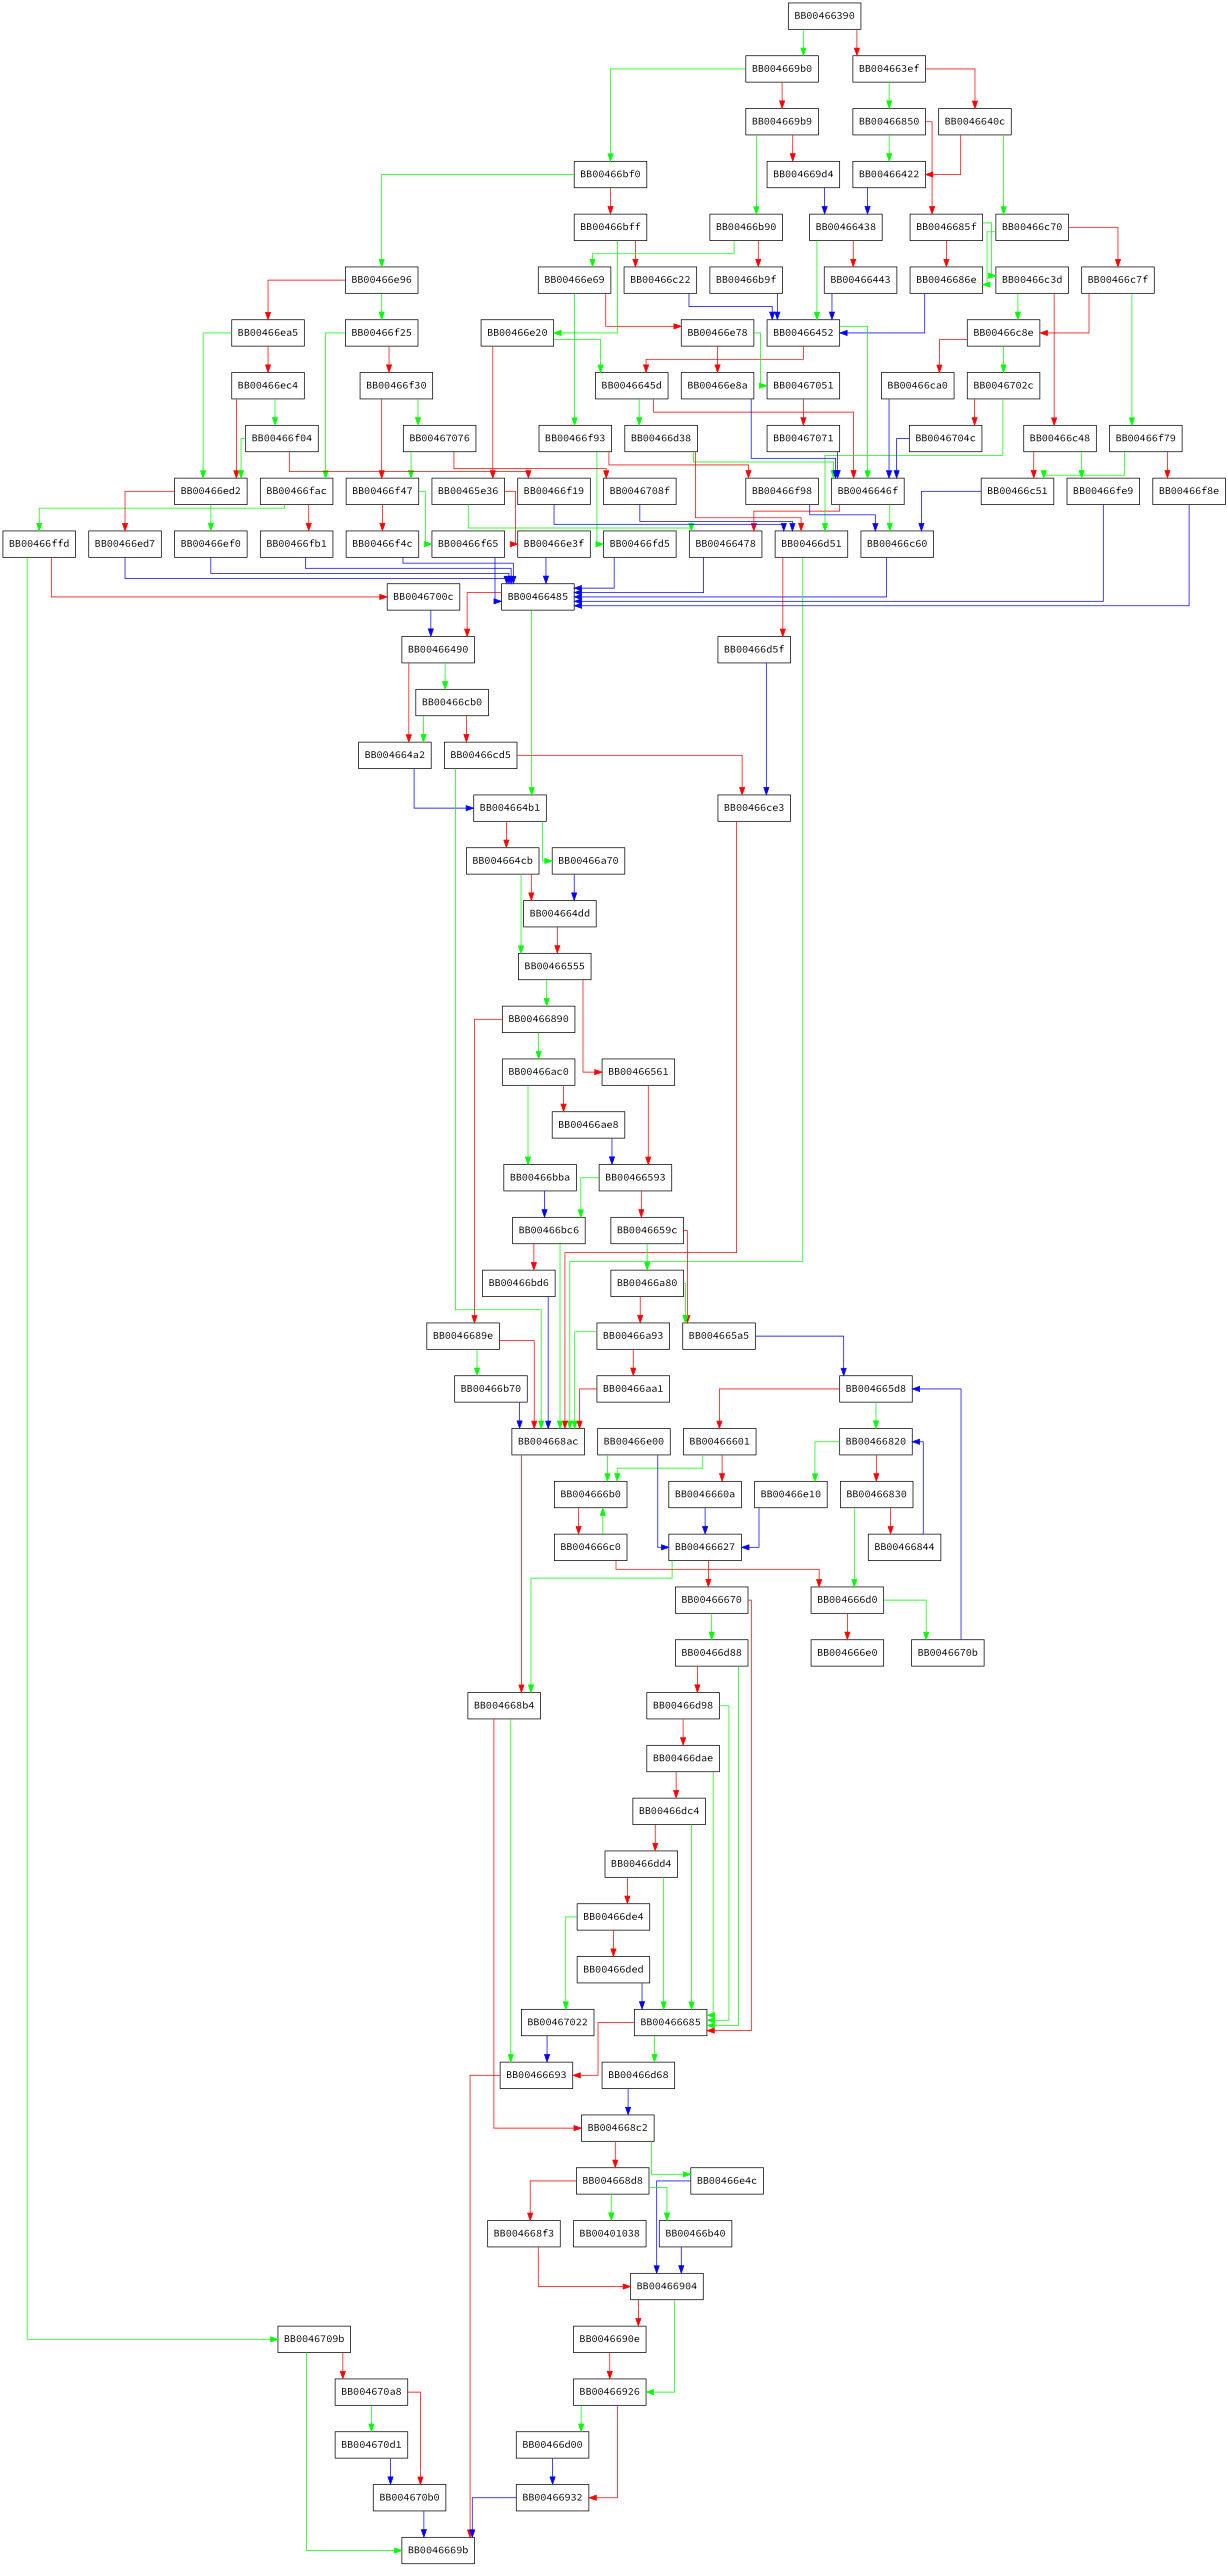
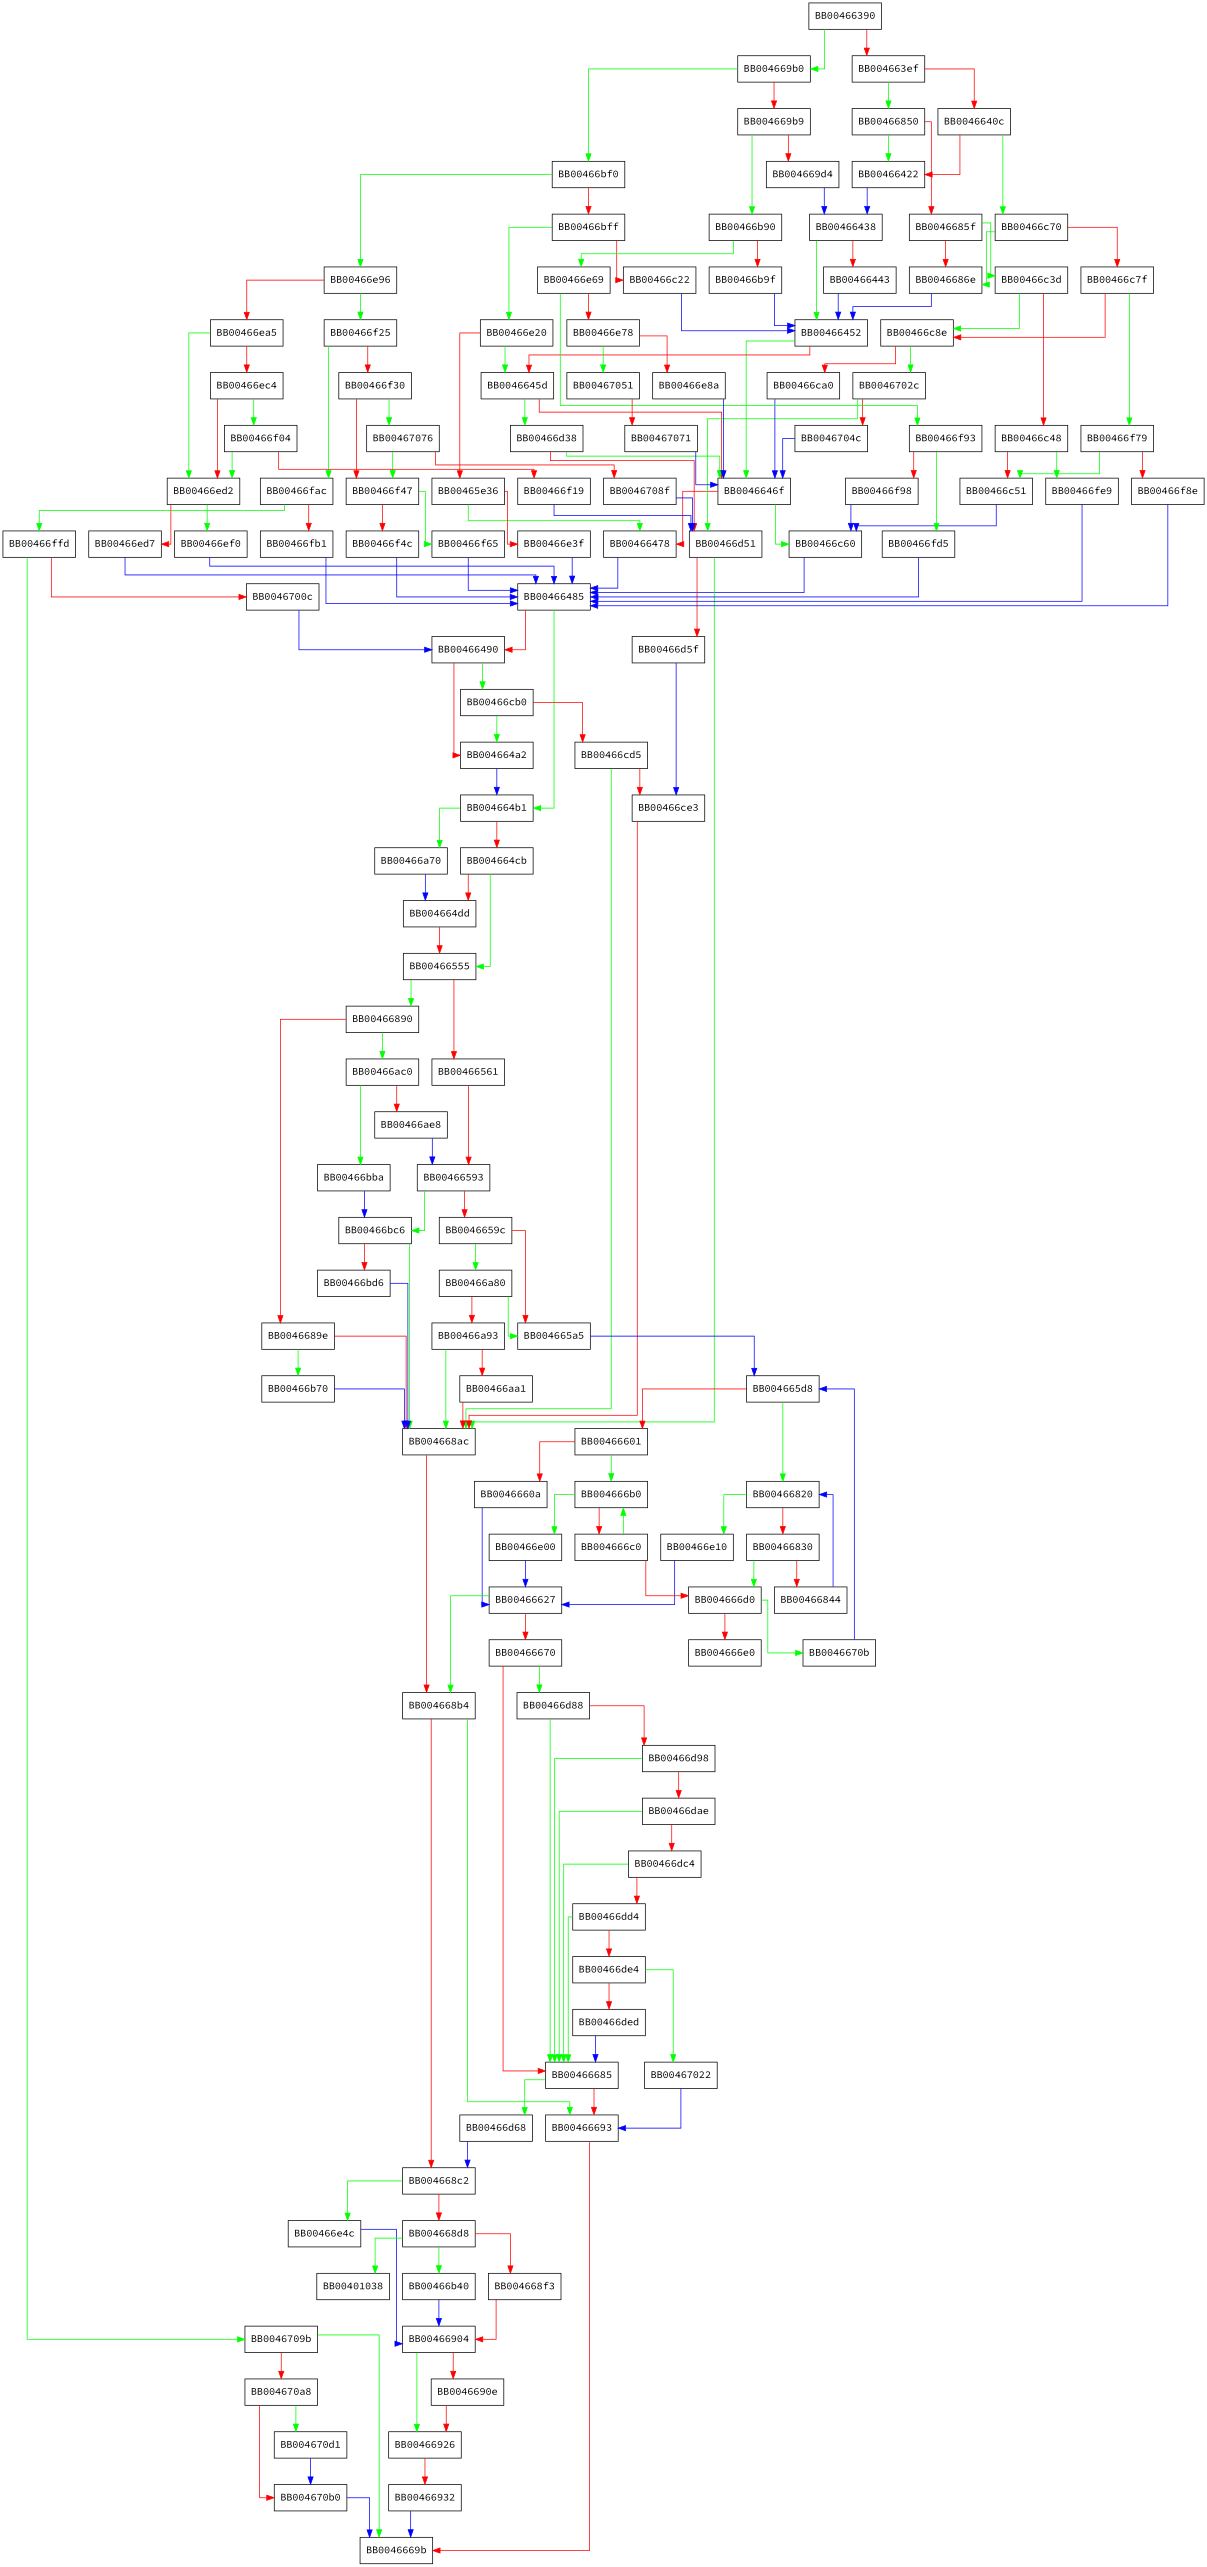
(607, 1464) -> (554, 1500)
(553, 2445) -> none
